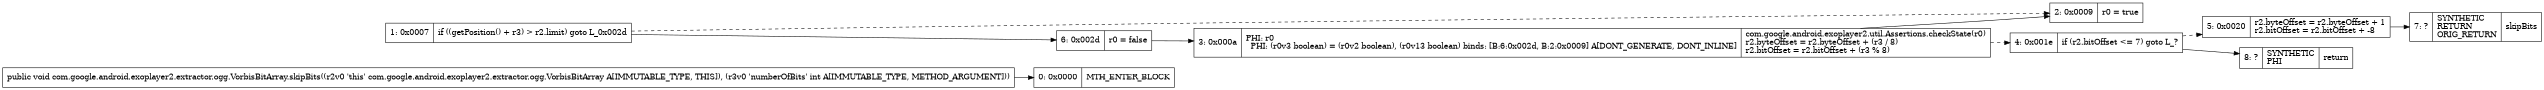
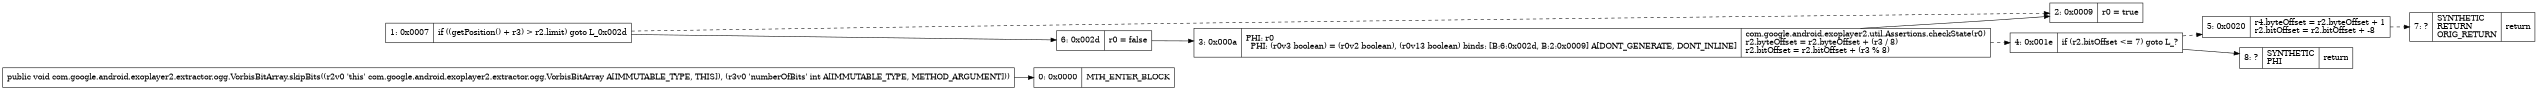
(2320, 23) -> (2320, 23)
(2397, 27) -> (2397, 27)
(2521, 27) -> (2518, 27)
